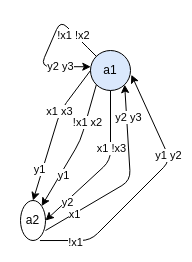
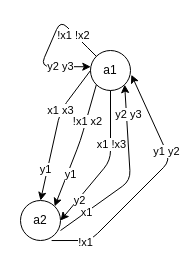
(111, 71) -> (111, 71)
(33, 221) -> (41, 221)
